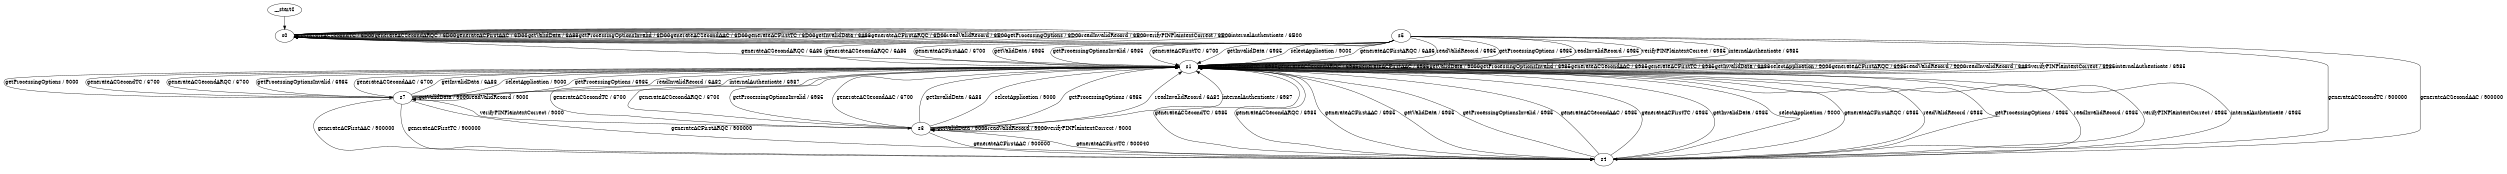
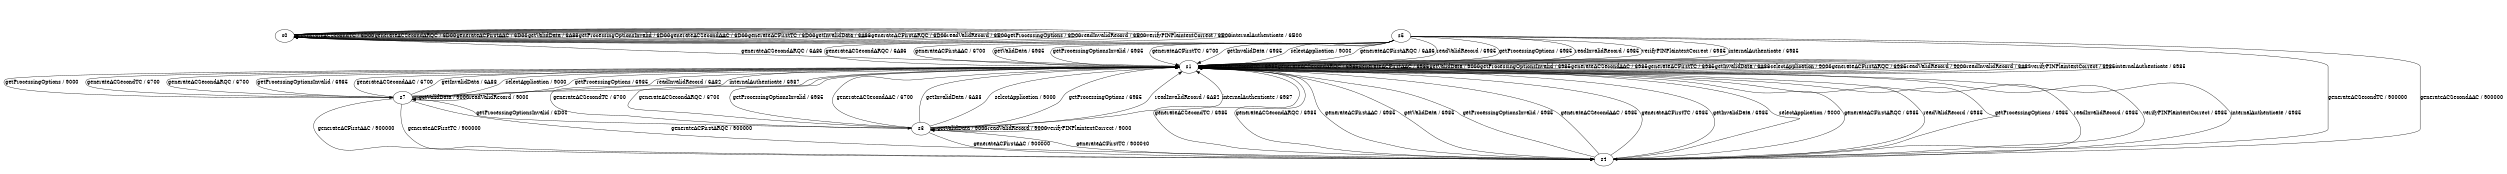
(285, 10) -> none
(522, 113) -> (522, 113)
